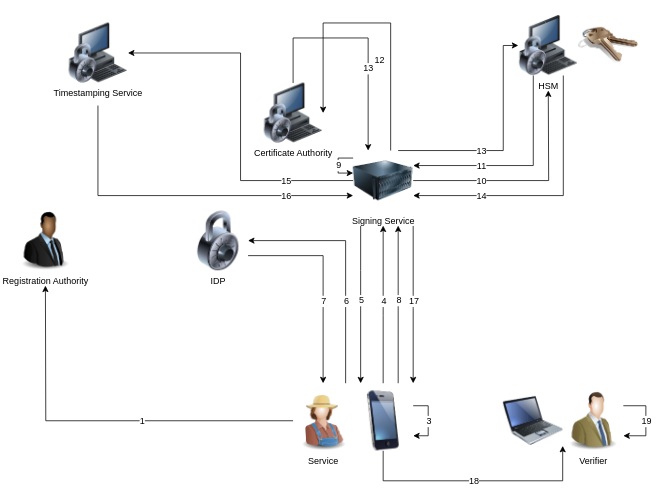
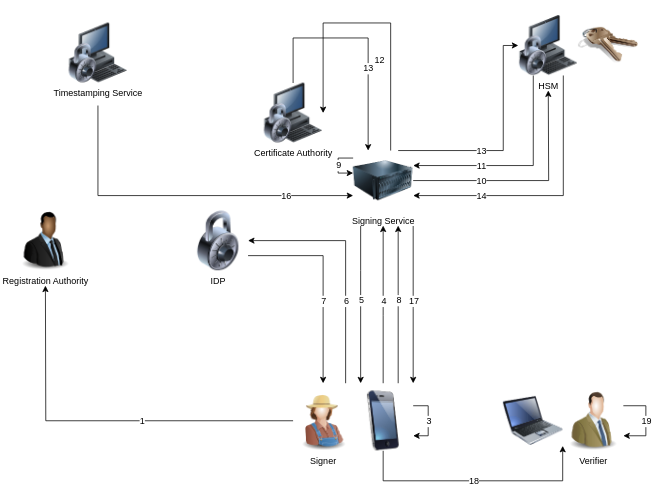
(240, 172) -> none
(323, 461) -> (323, 461)
